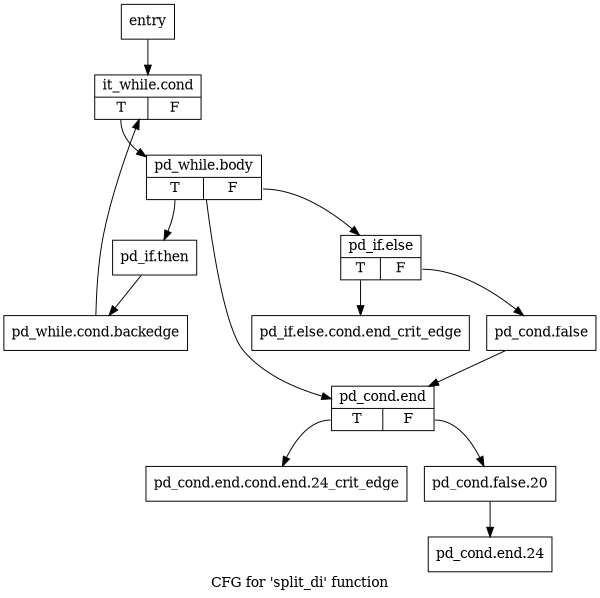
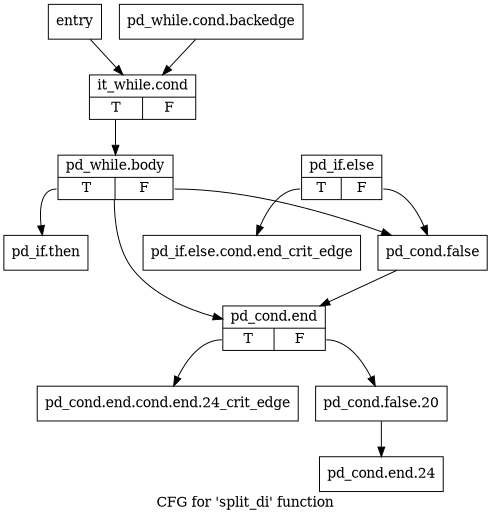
(311, 201) -> (285, 203)
(128, 291) -> none
